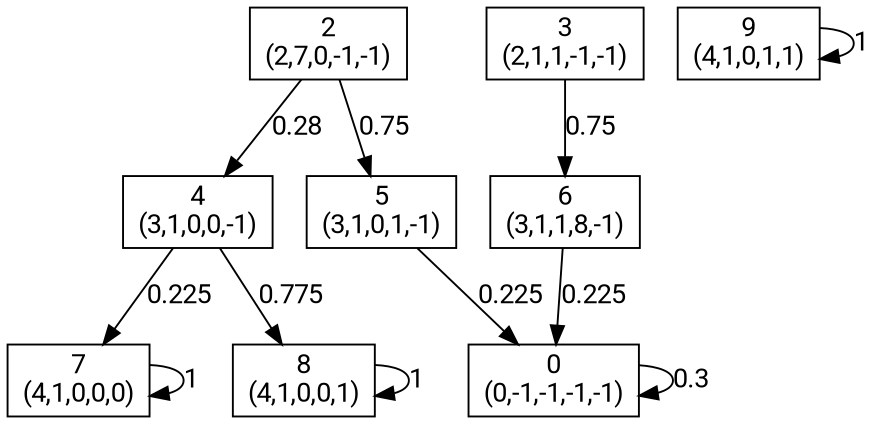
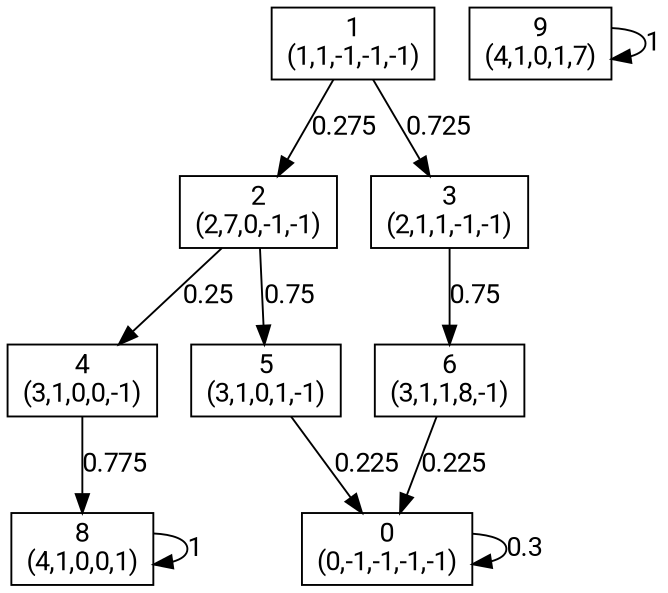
none -> (353, 44)
(749, 44) -> (540, 44)
(297, 128) -> (208, 296)
(79, 381) -> none
